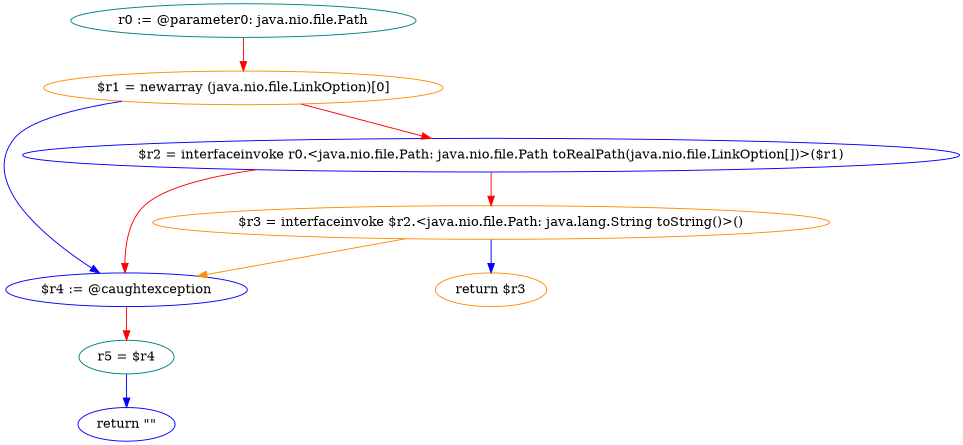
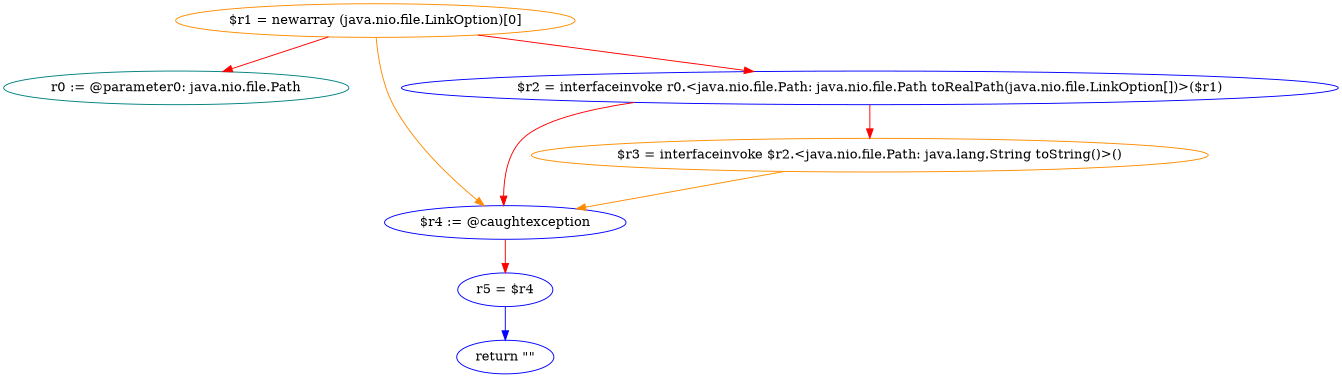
(243, 50) -> (280, 53)
(5, 163) -> (409, 129)
(491, 290) -> none
(127, 357) -> (505, 290)
